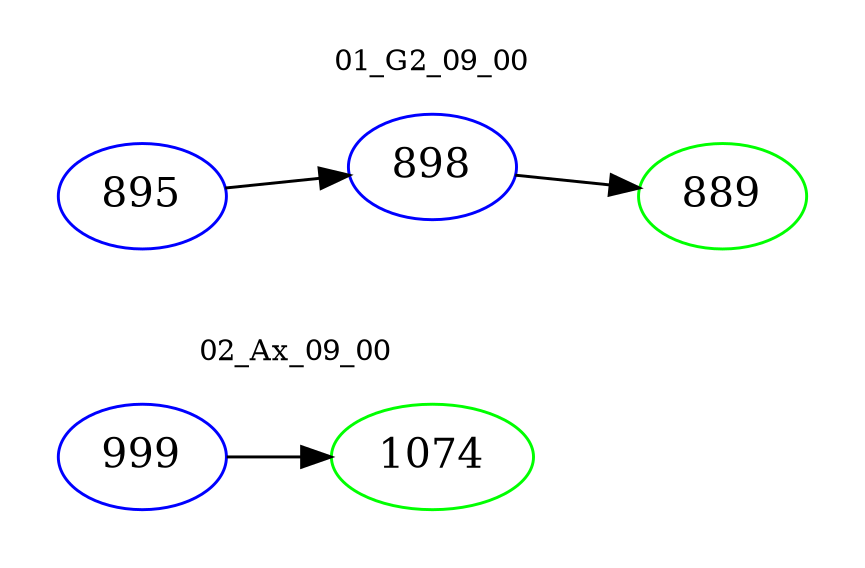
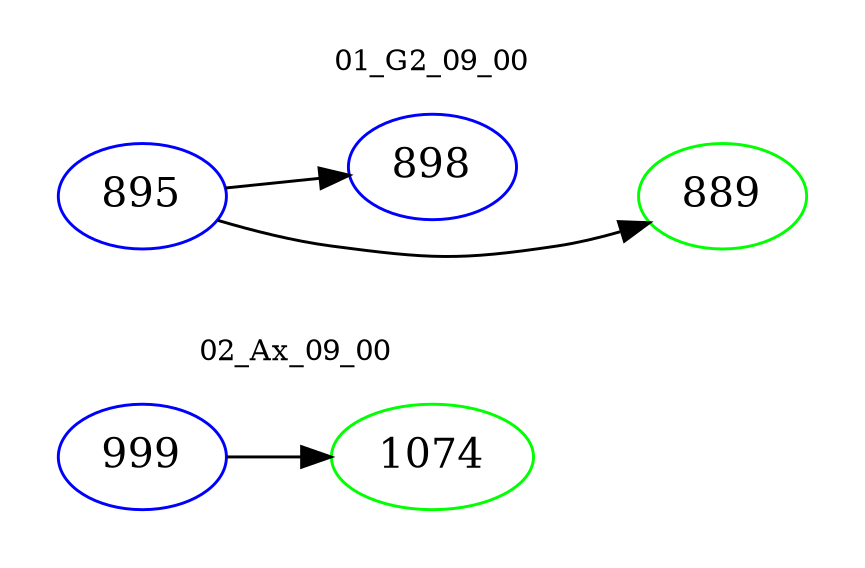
(563, 180) -> (418, 256)
